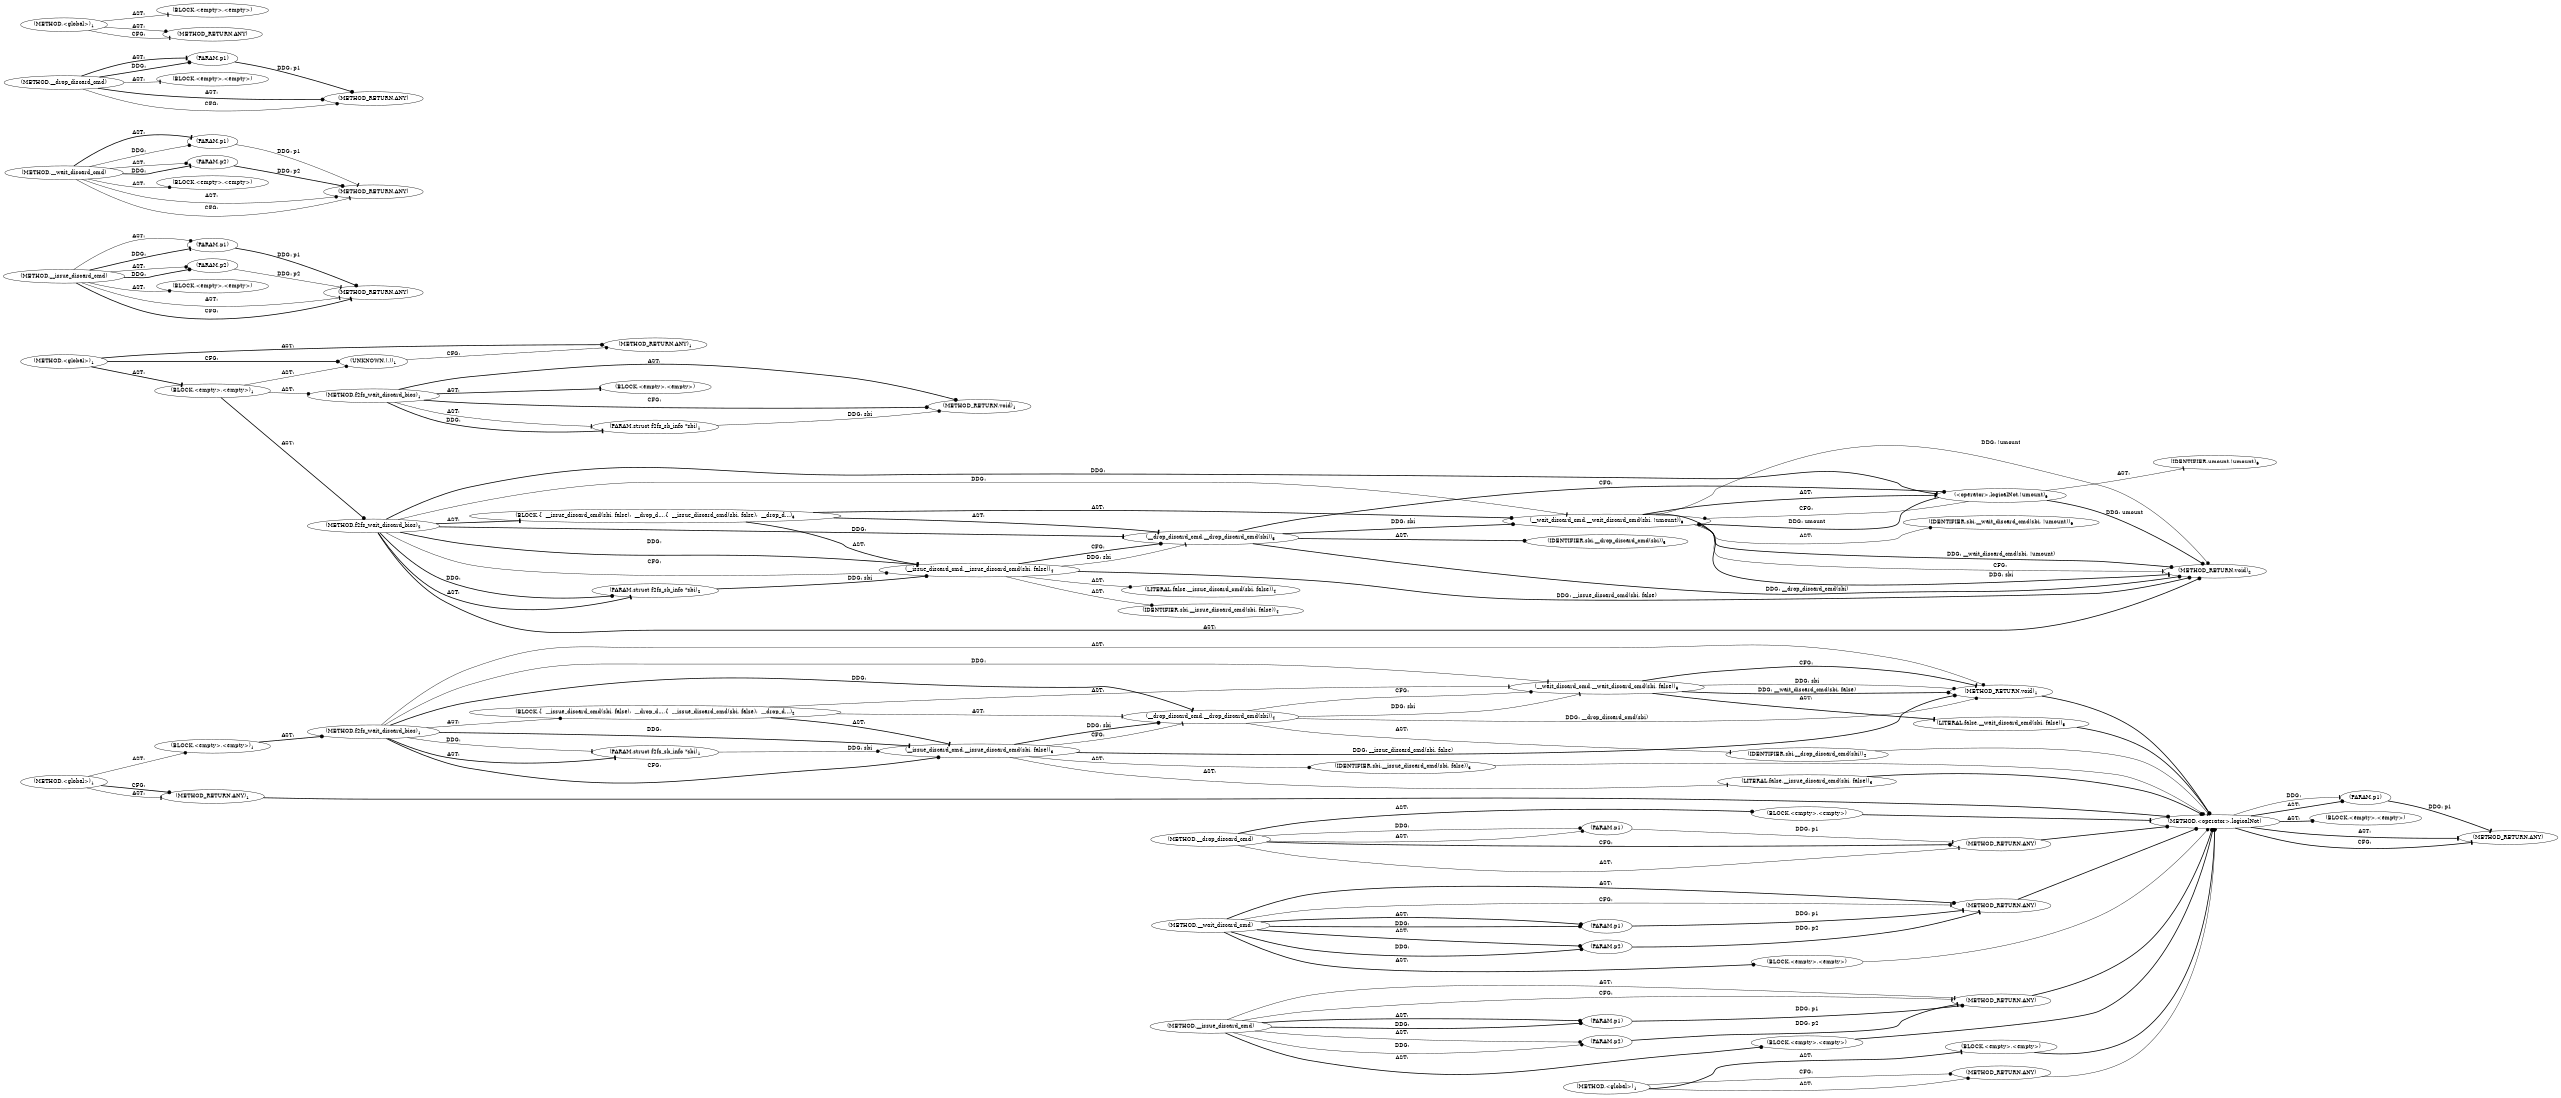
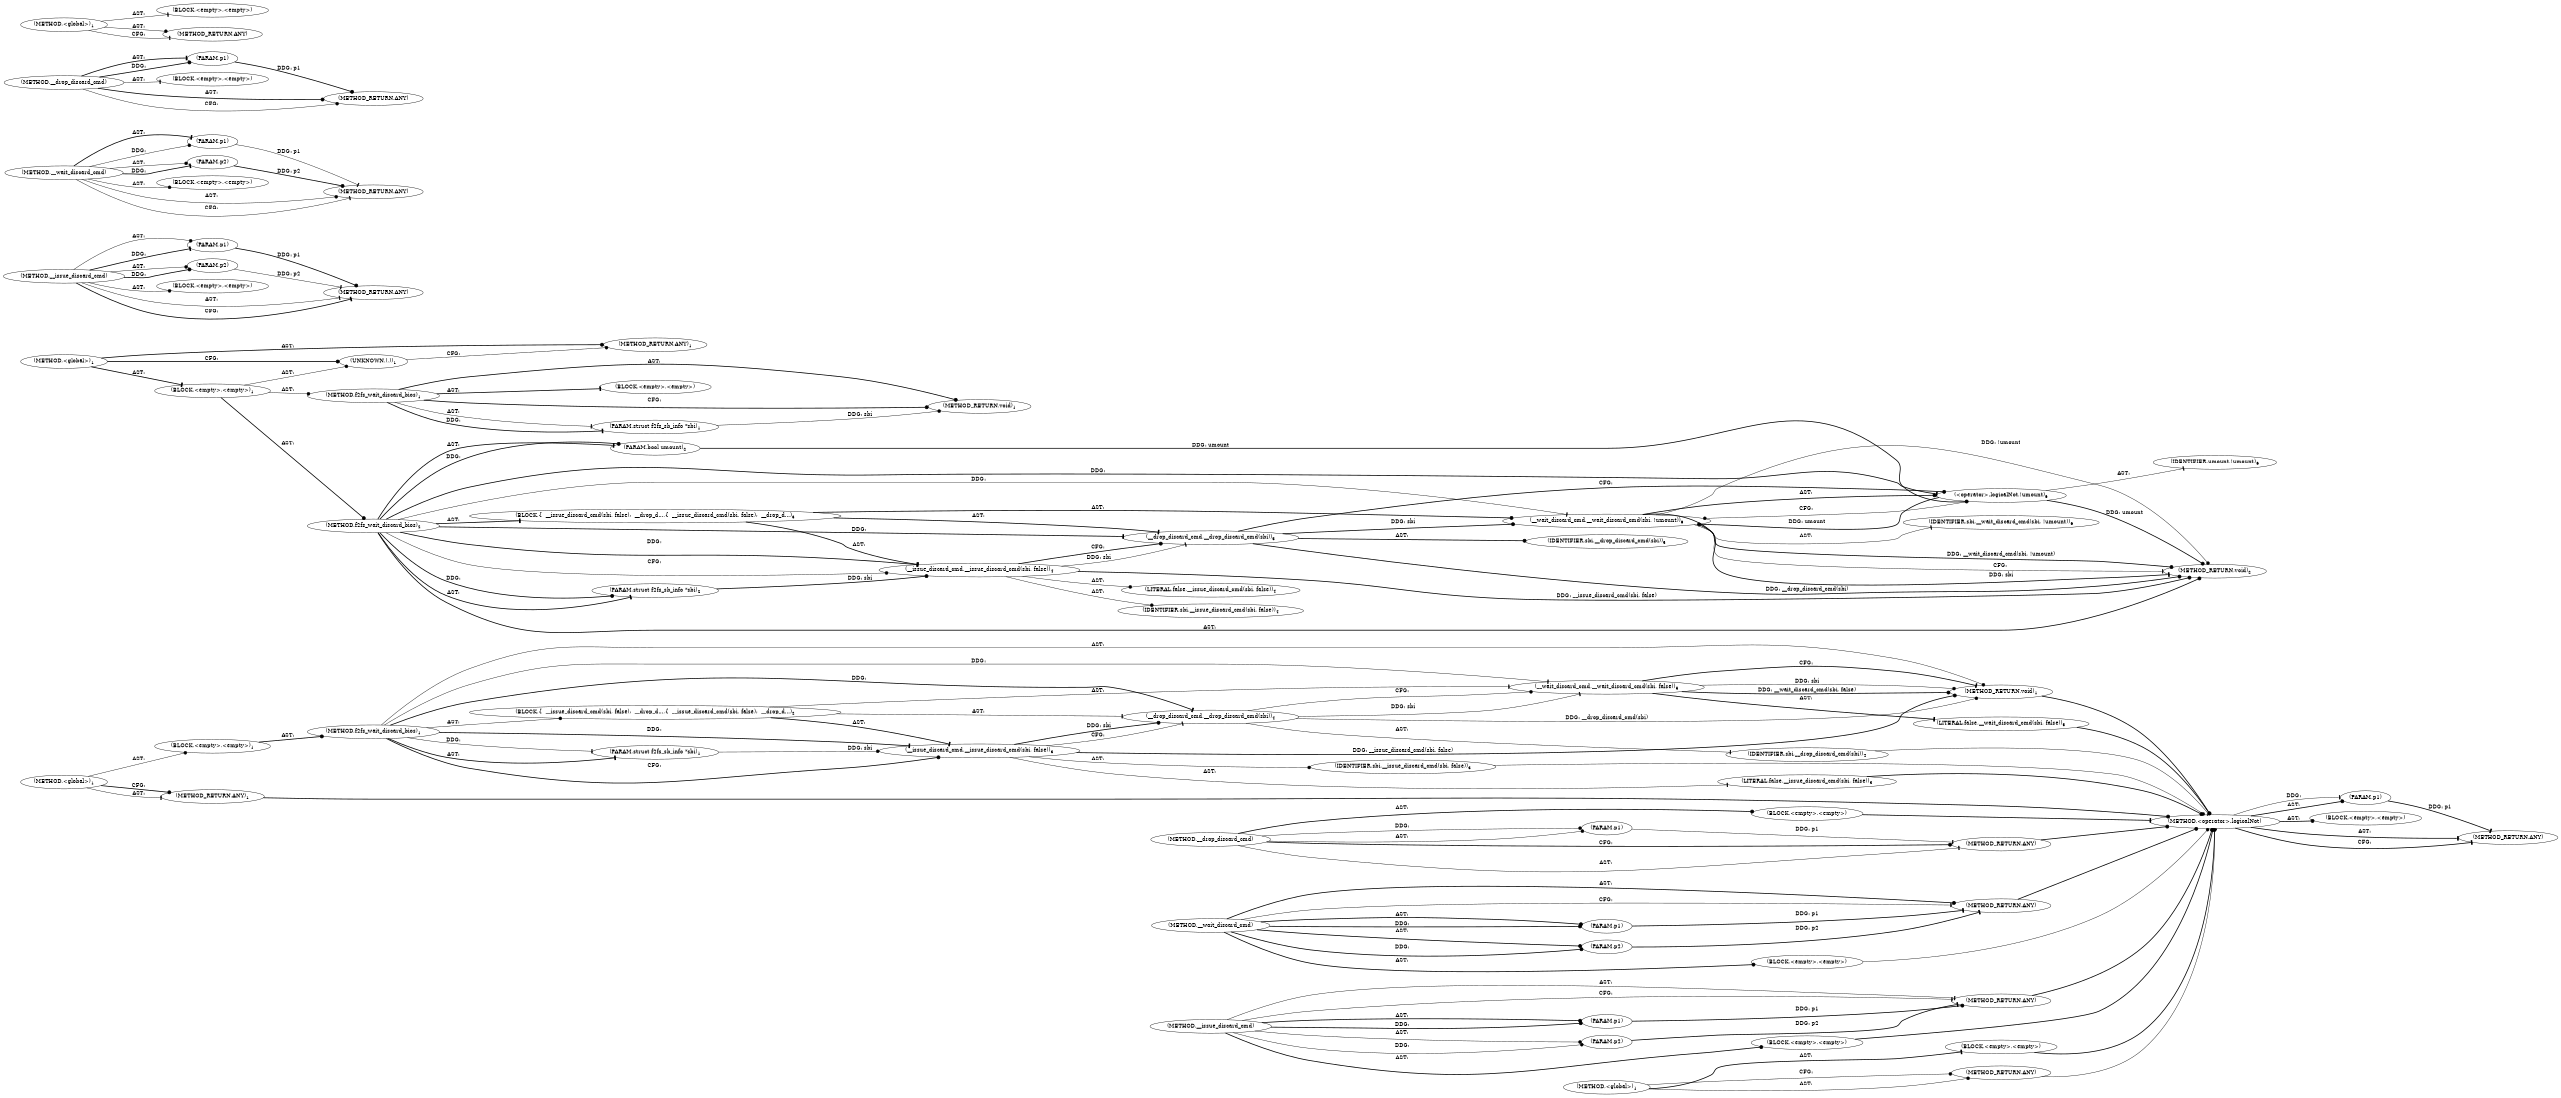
none -> (655, 448)
(1788, 499) -> (1788, 499)
(1811, 544) -> (1811, 544)
